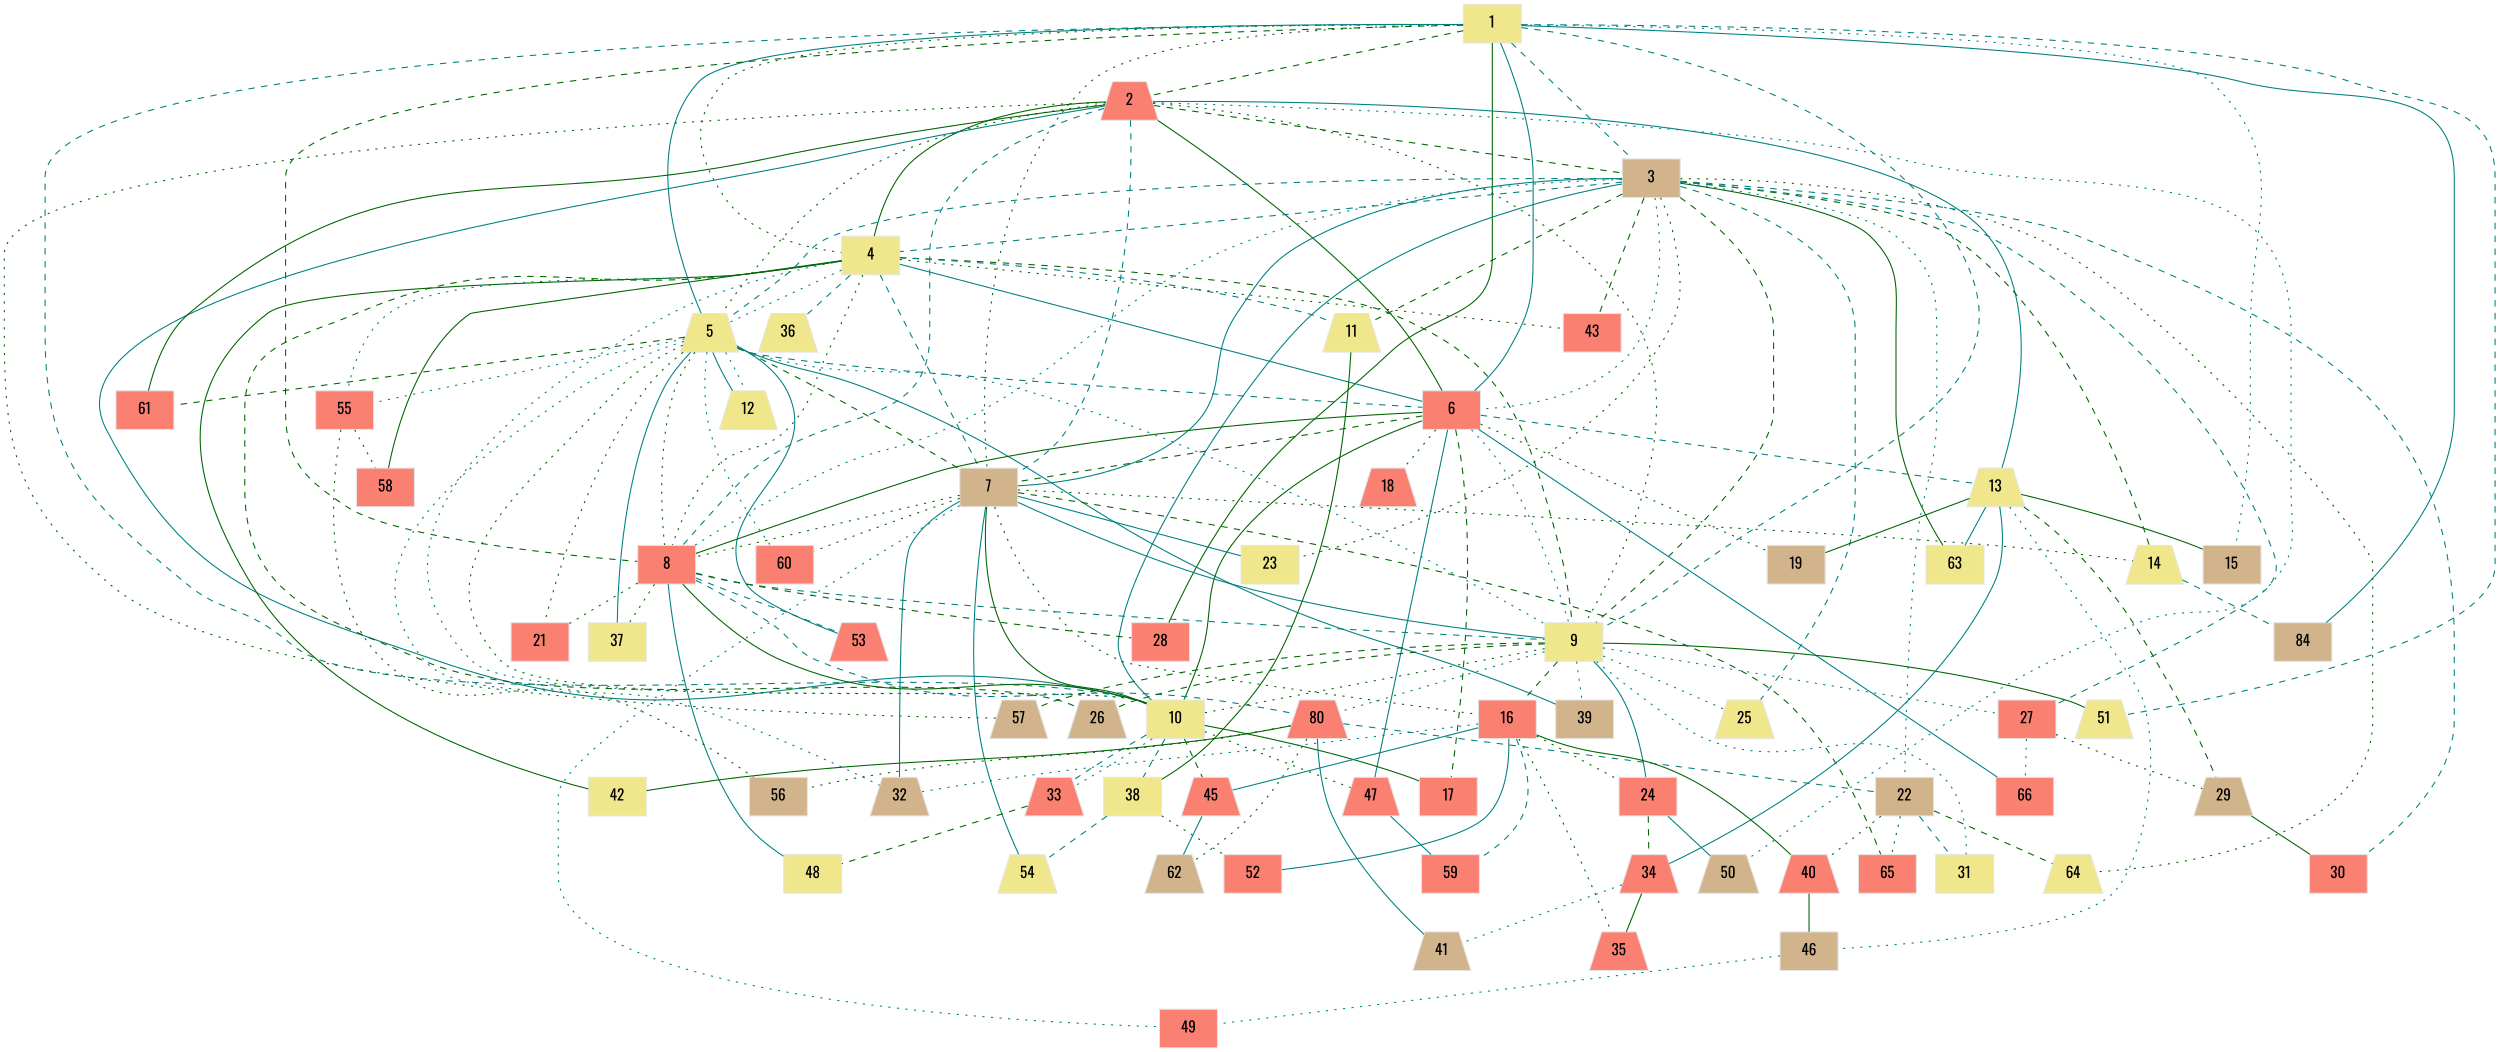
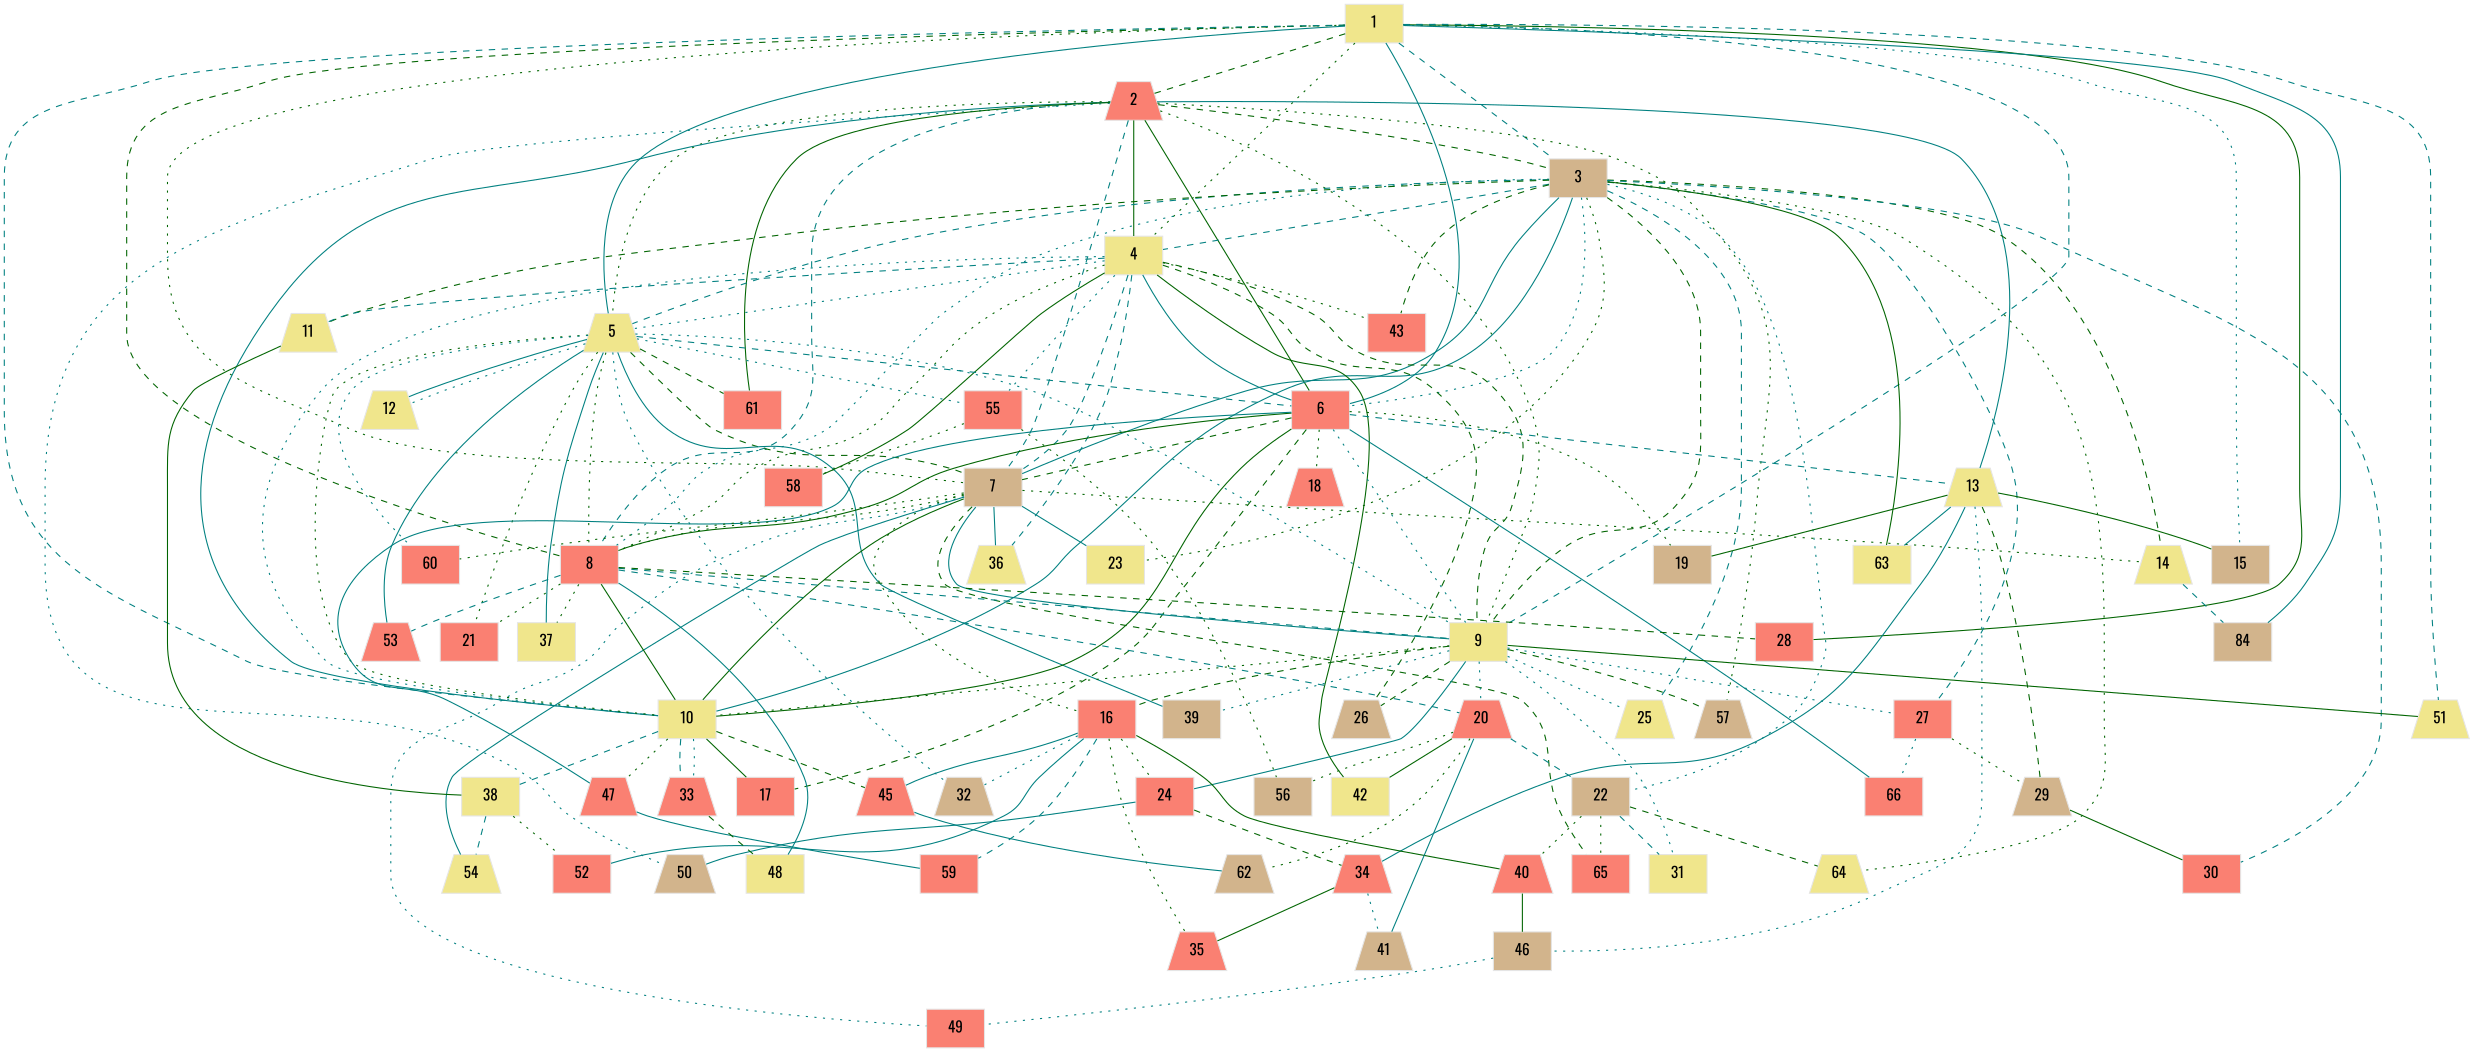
(902, 627) -> (995, 526)
(1317, 719) -> (1482, 719)
